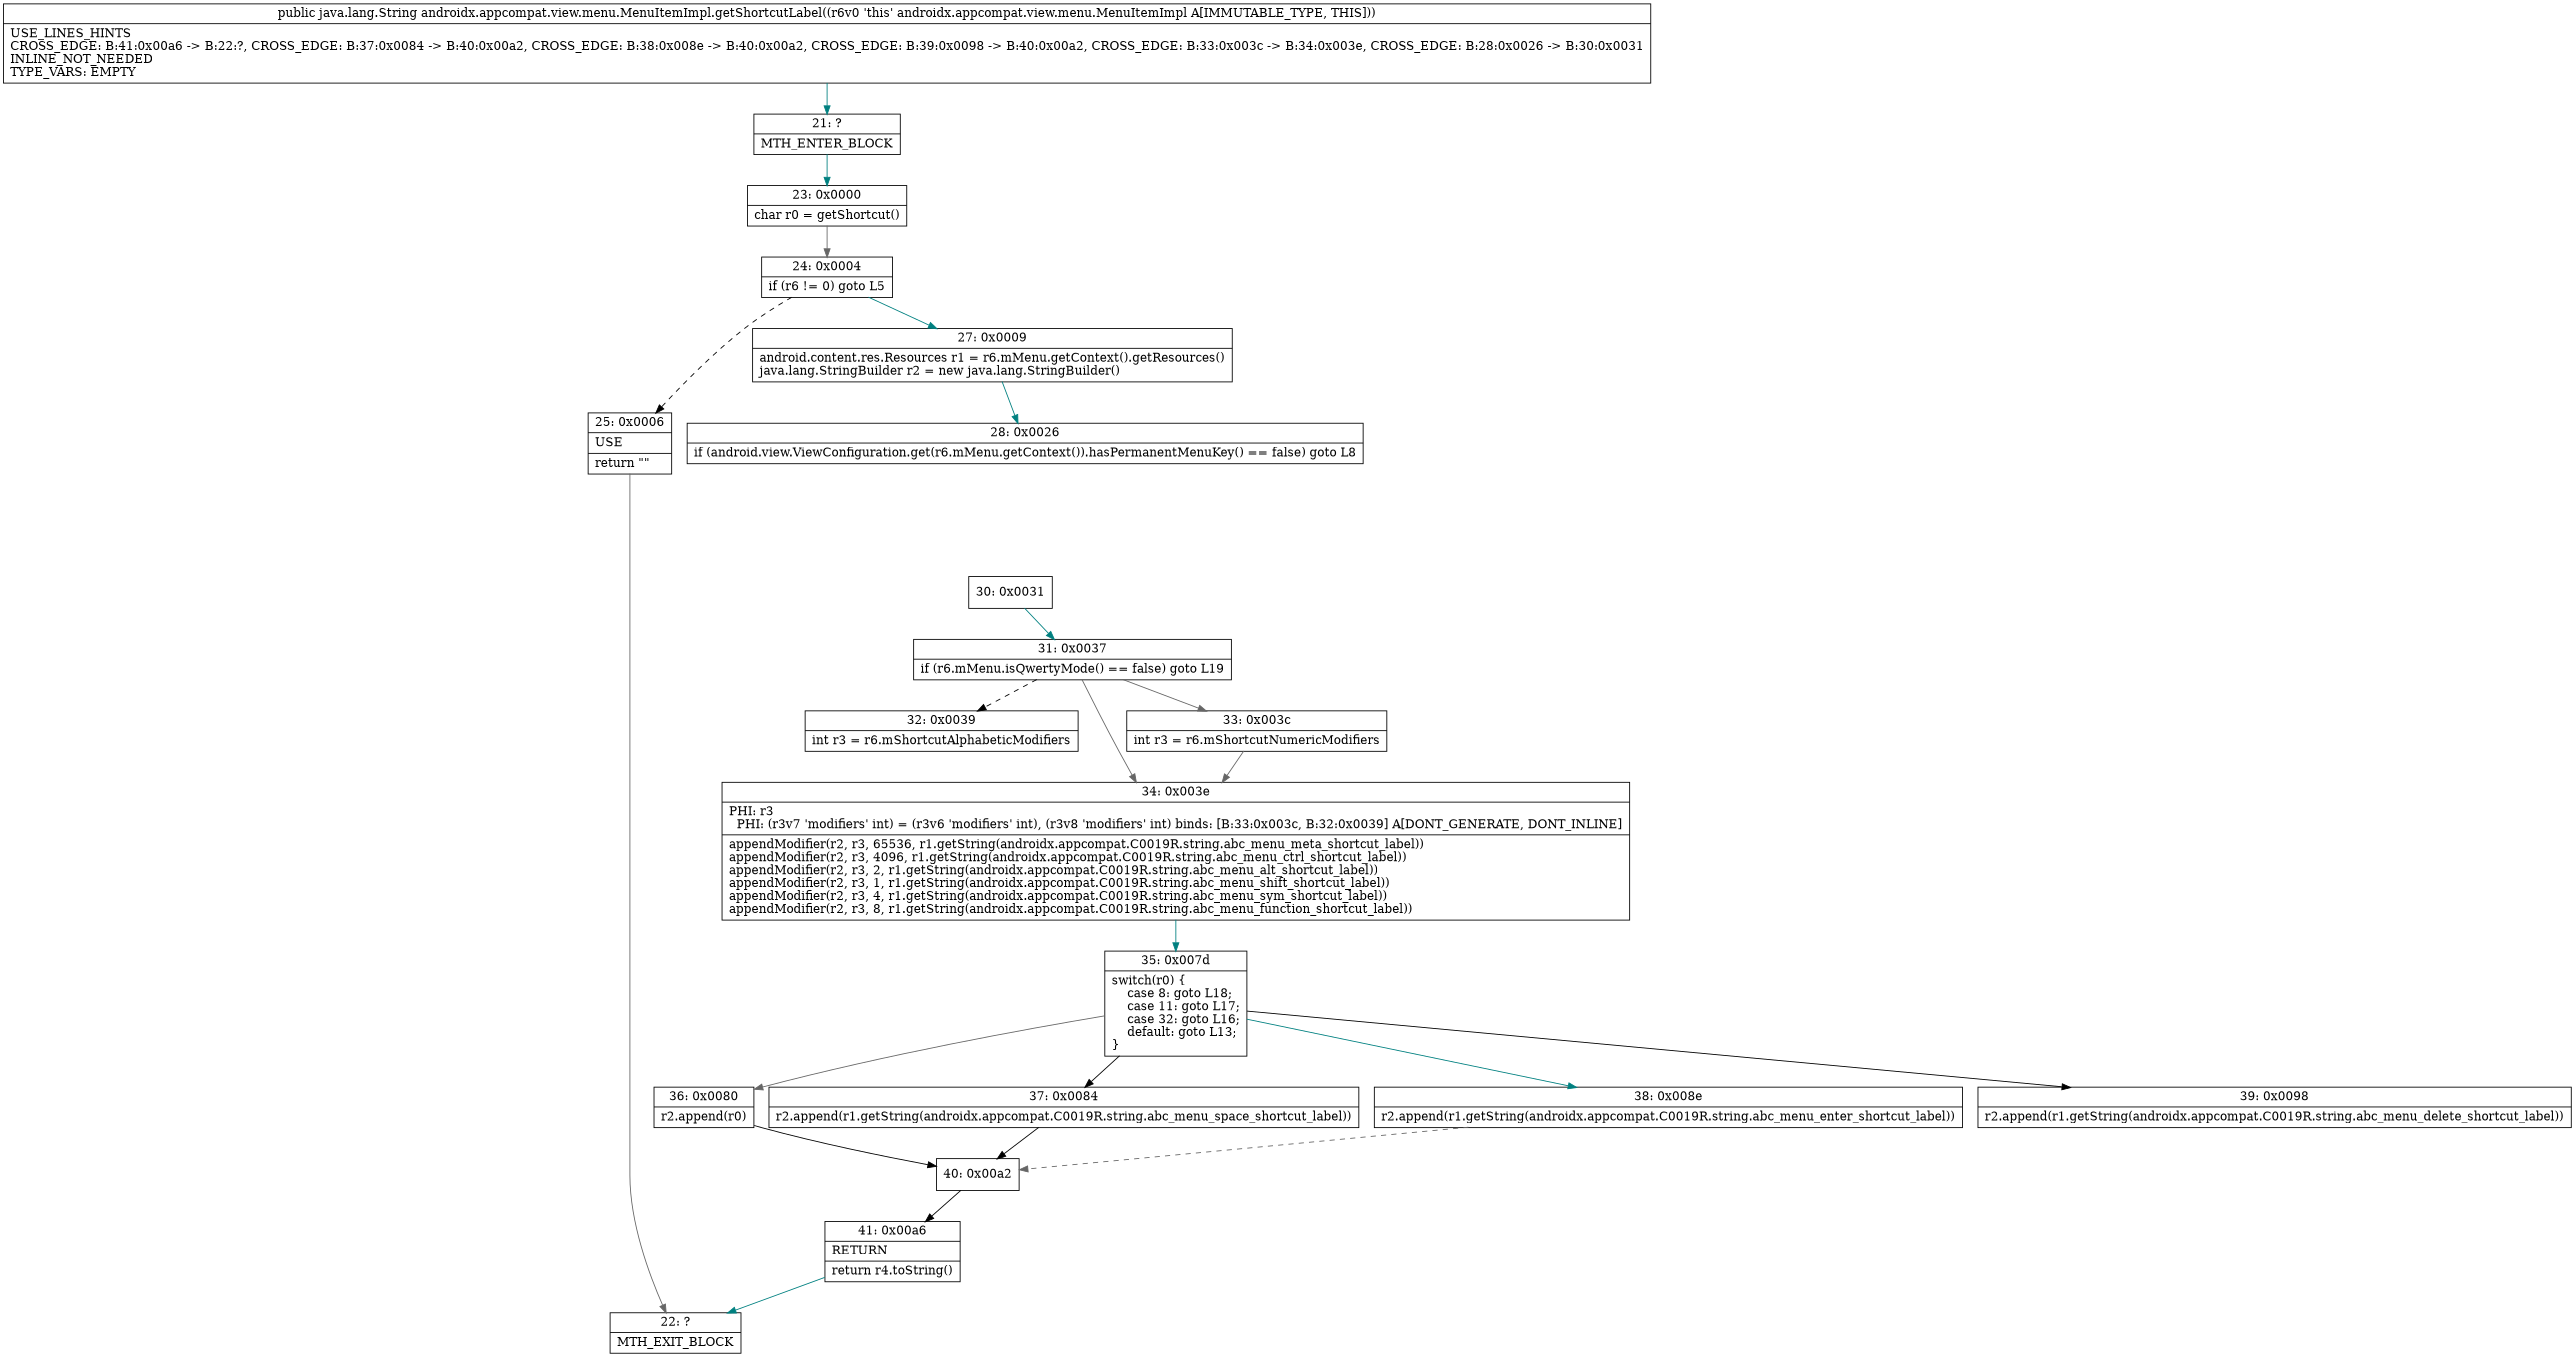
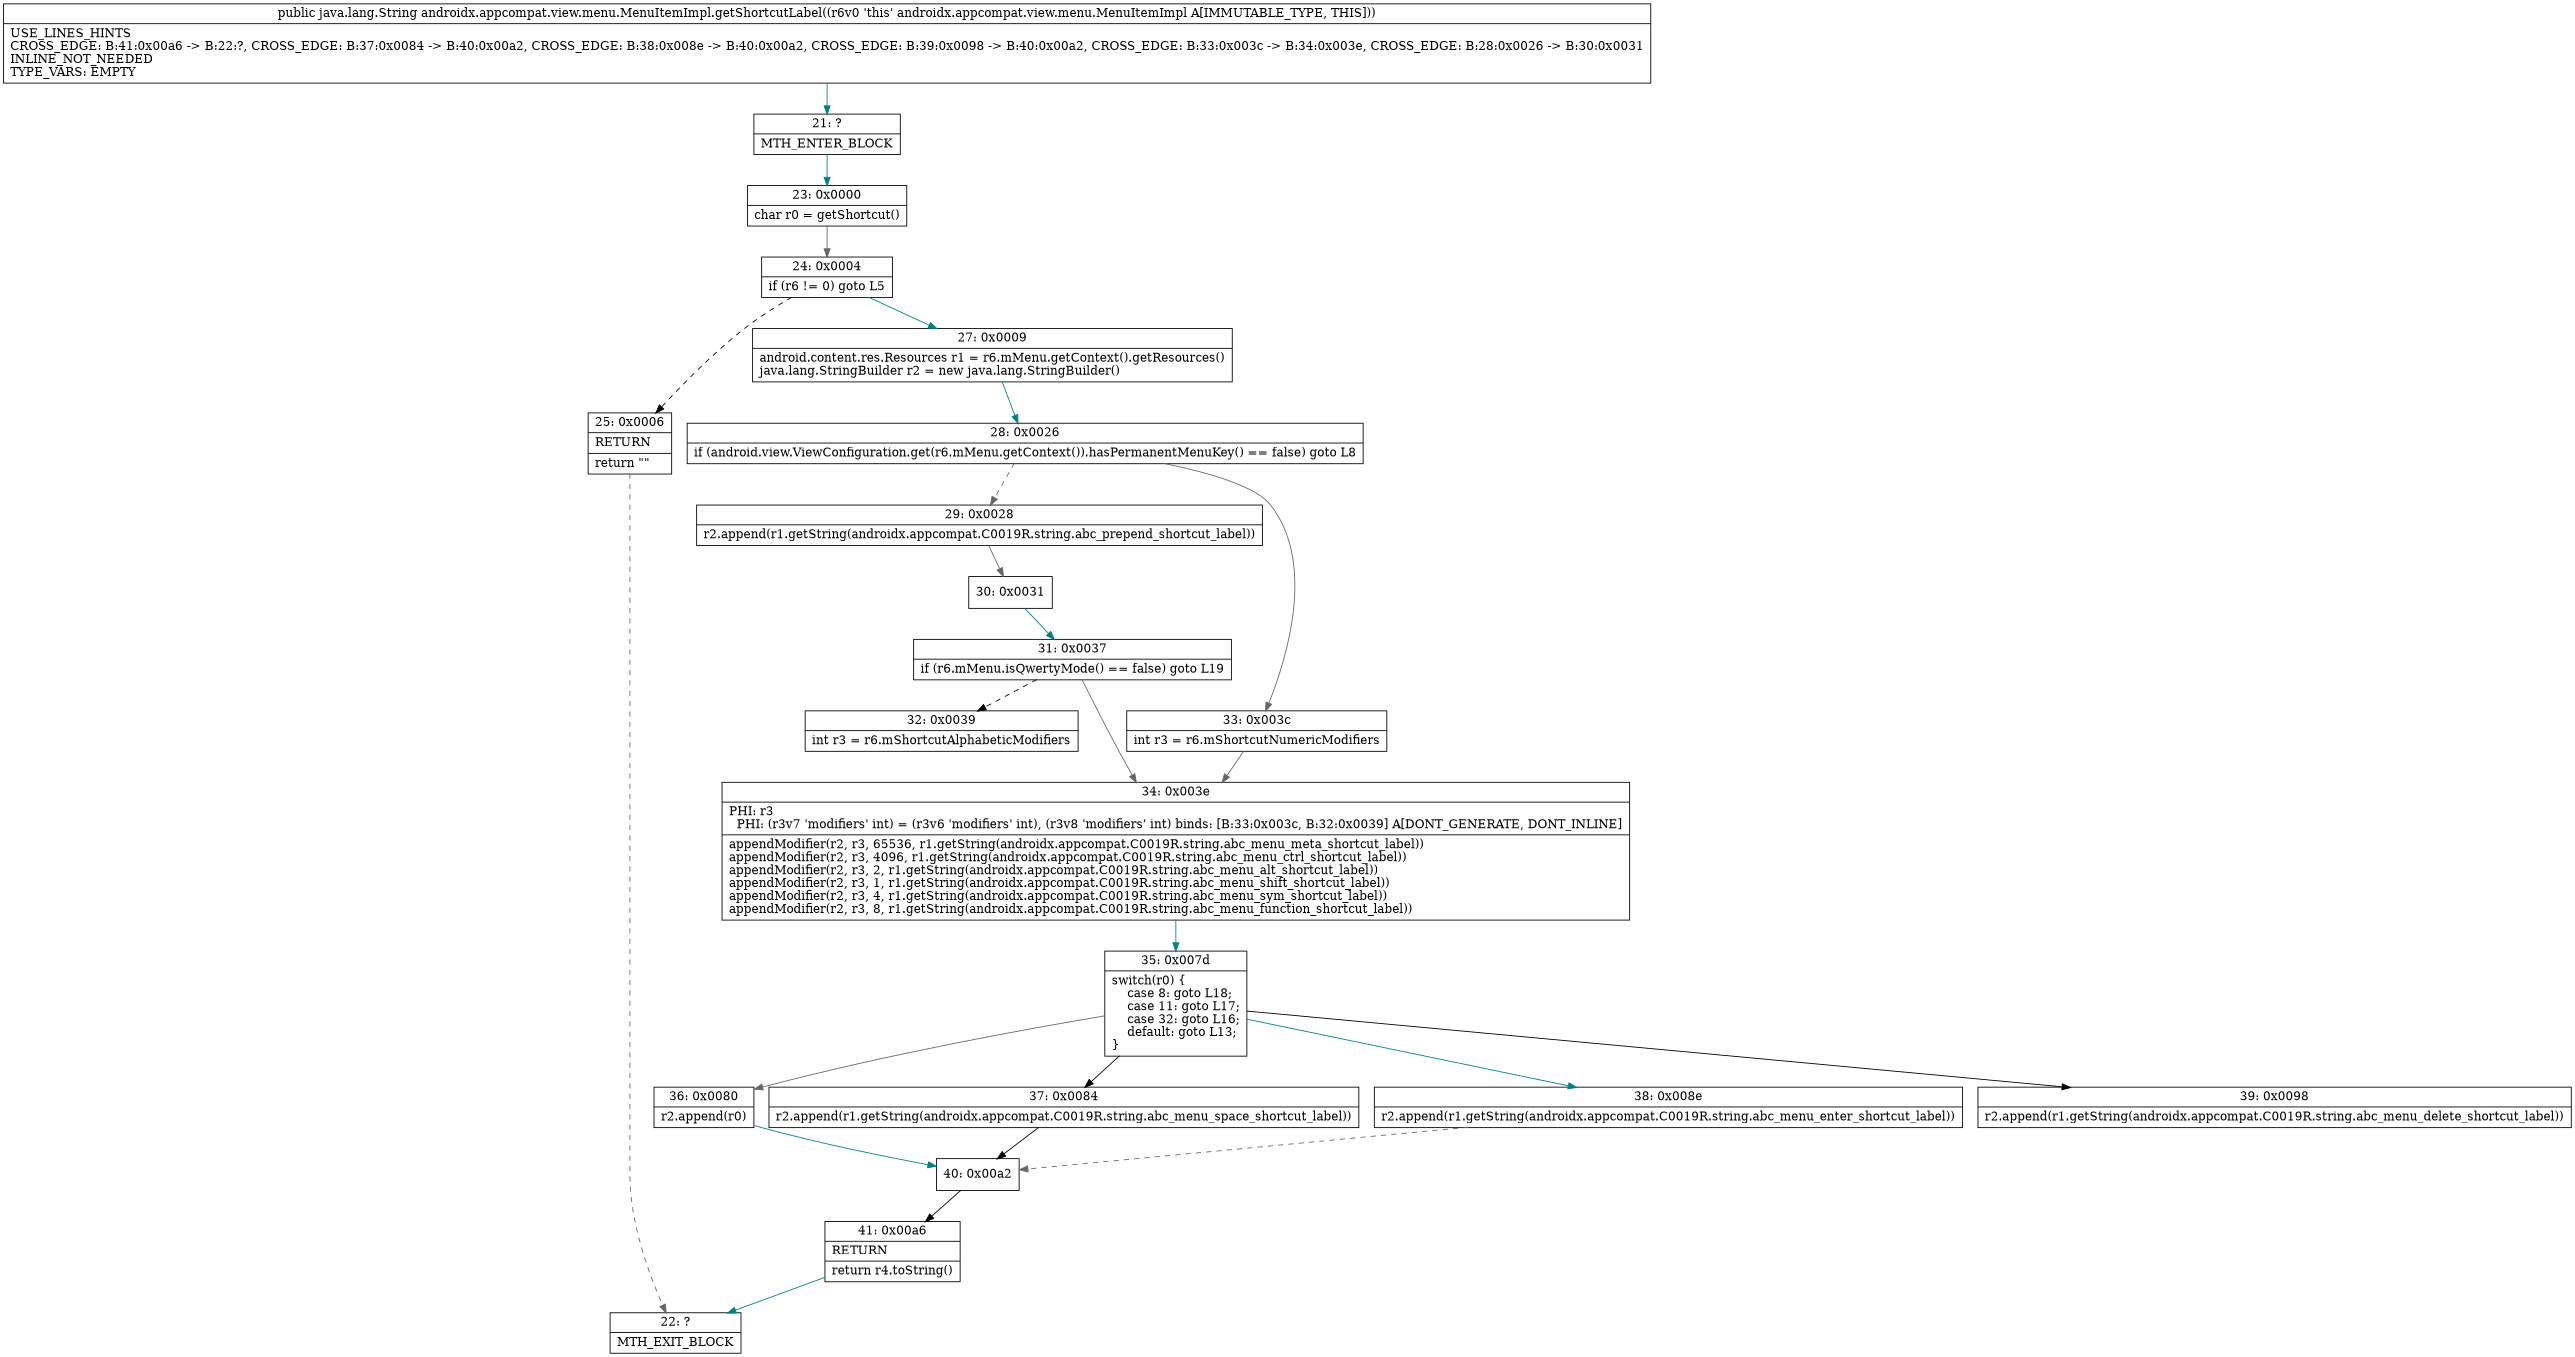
(609, 443) -> (623, 443)
none -> (980, 525)
(1161, 694) -> (1289, 545)
(630, 892) -> (630, 892)
(841, 1147) -> (841, 1147)
